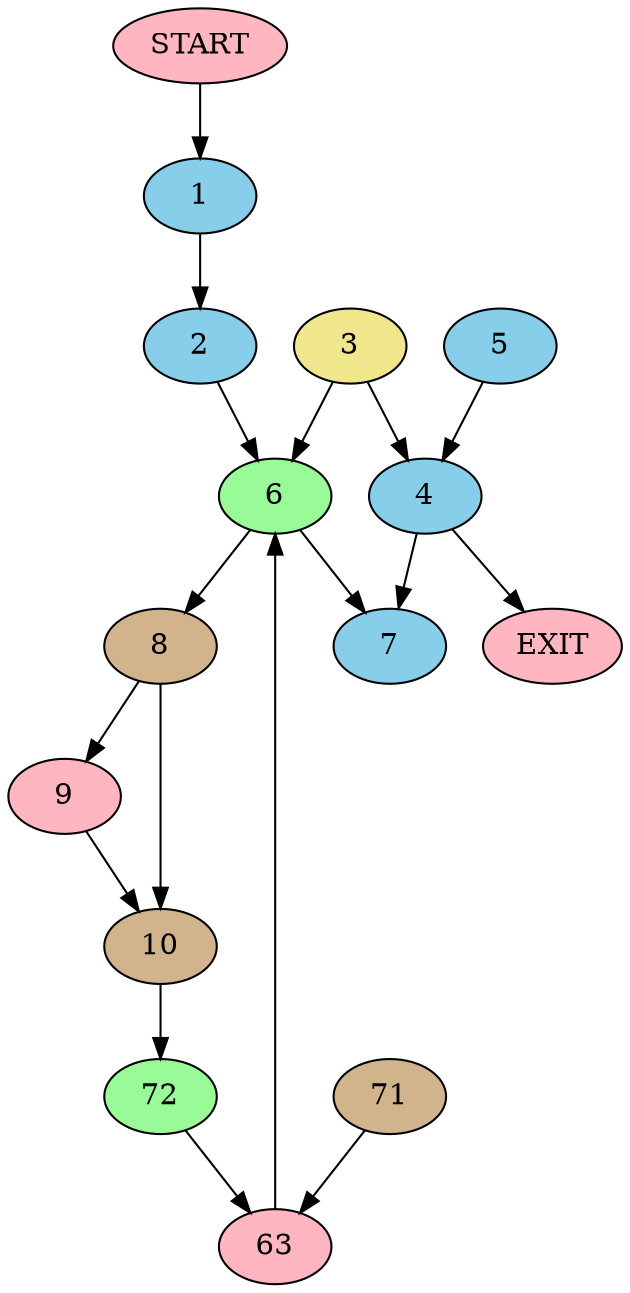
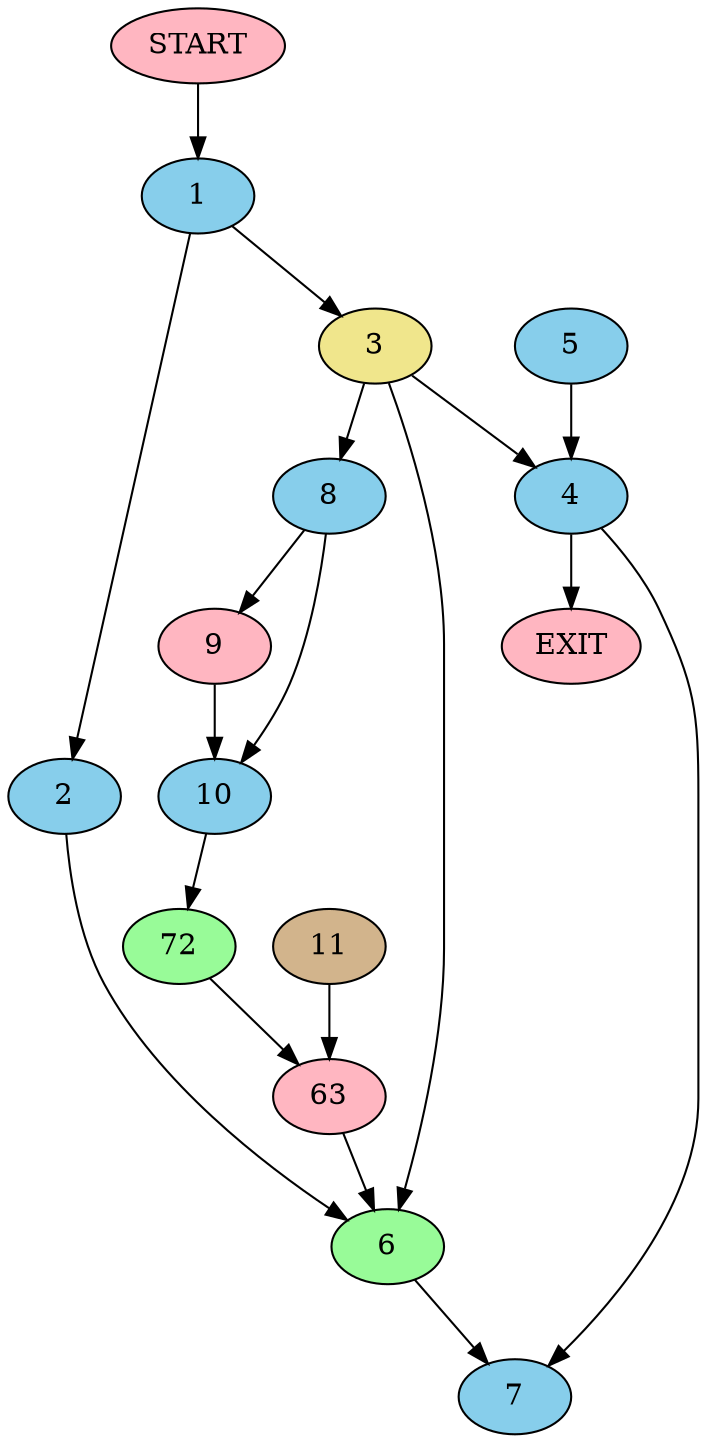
none -> (278, 264)
(224, 563) -> (355, 411)
(161, 646) -> (329, 496)
(161, 946) -> (215, 796)
(390, 1097) -> (329, 946)
